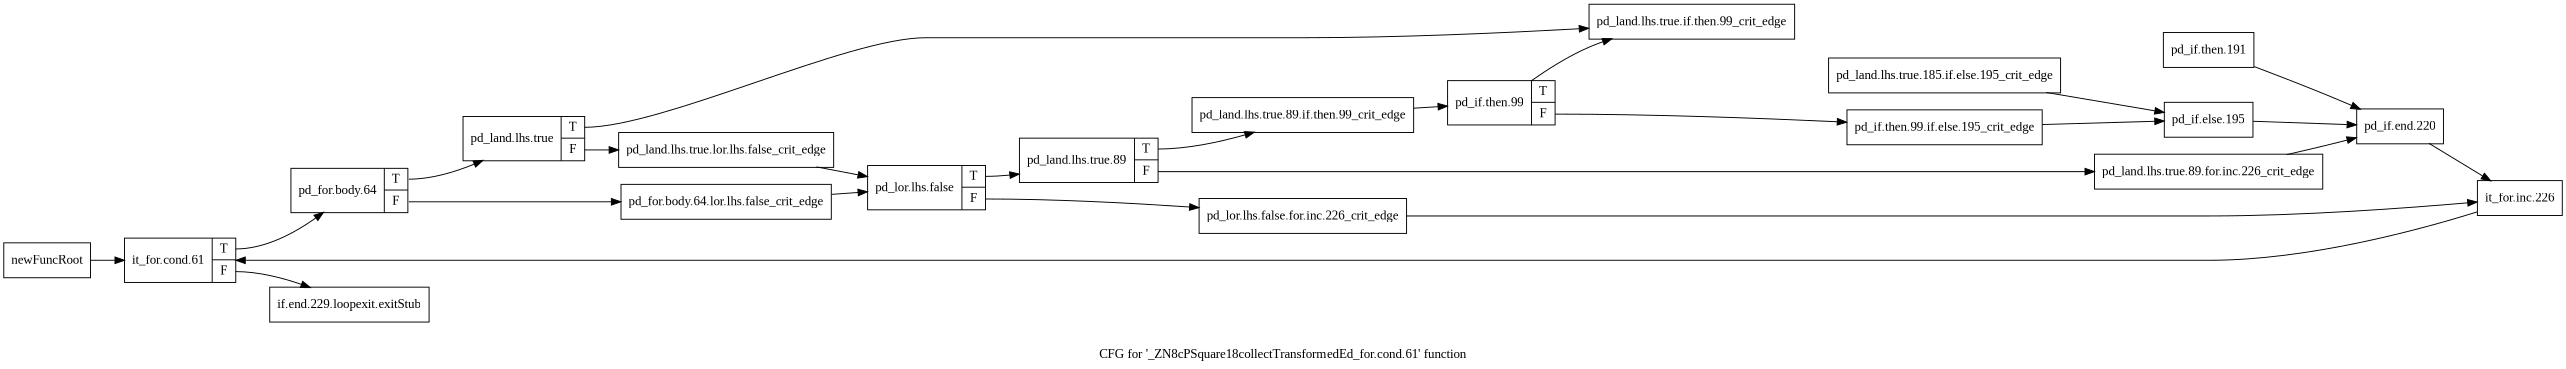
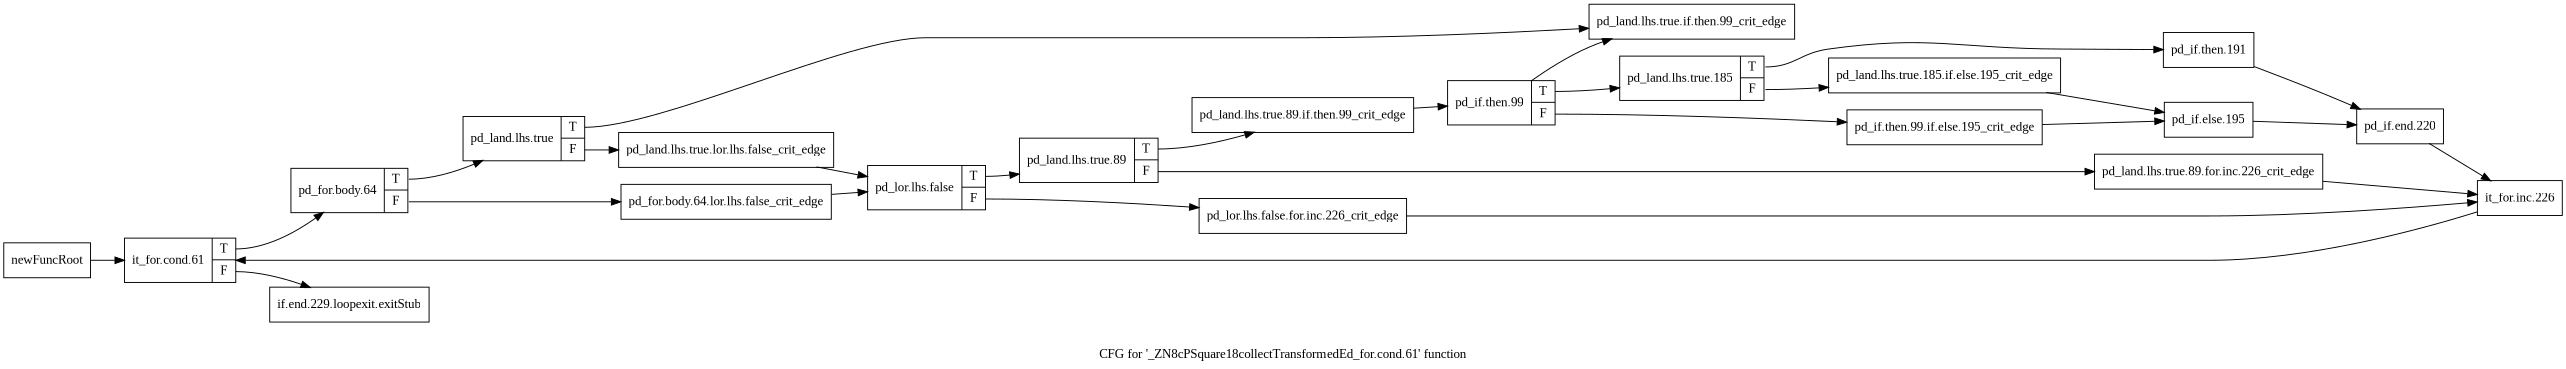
none -> (1692, 78)
(2317, 148) -> (2395, 187)
